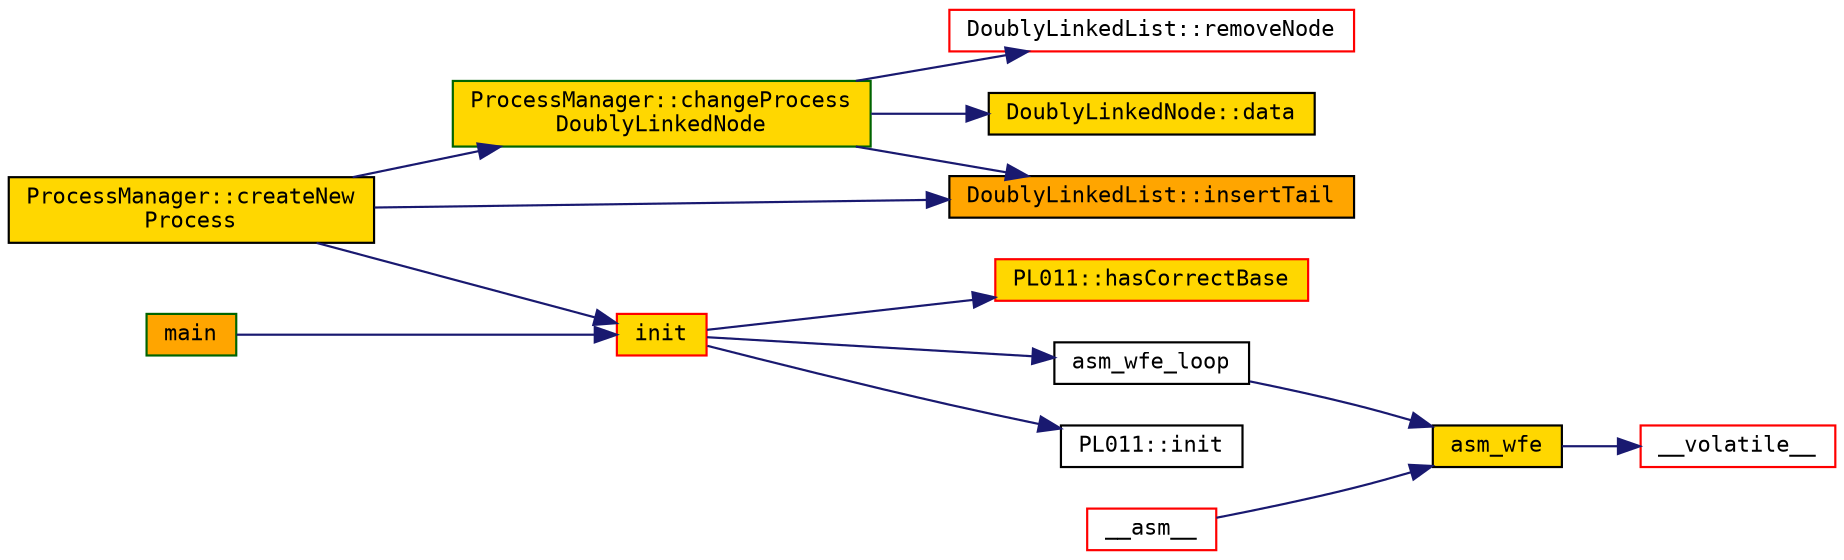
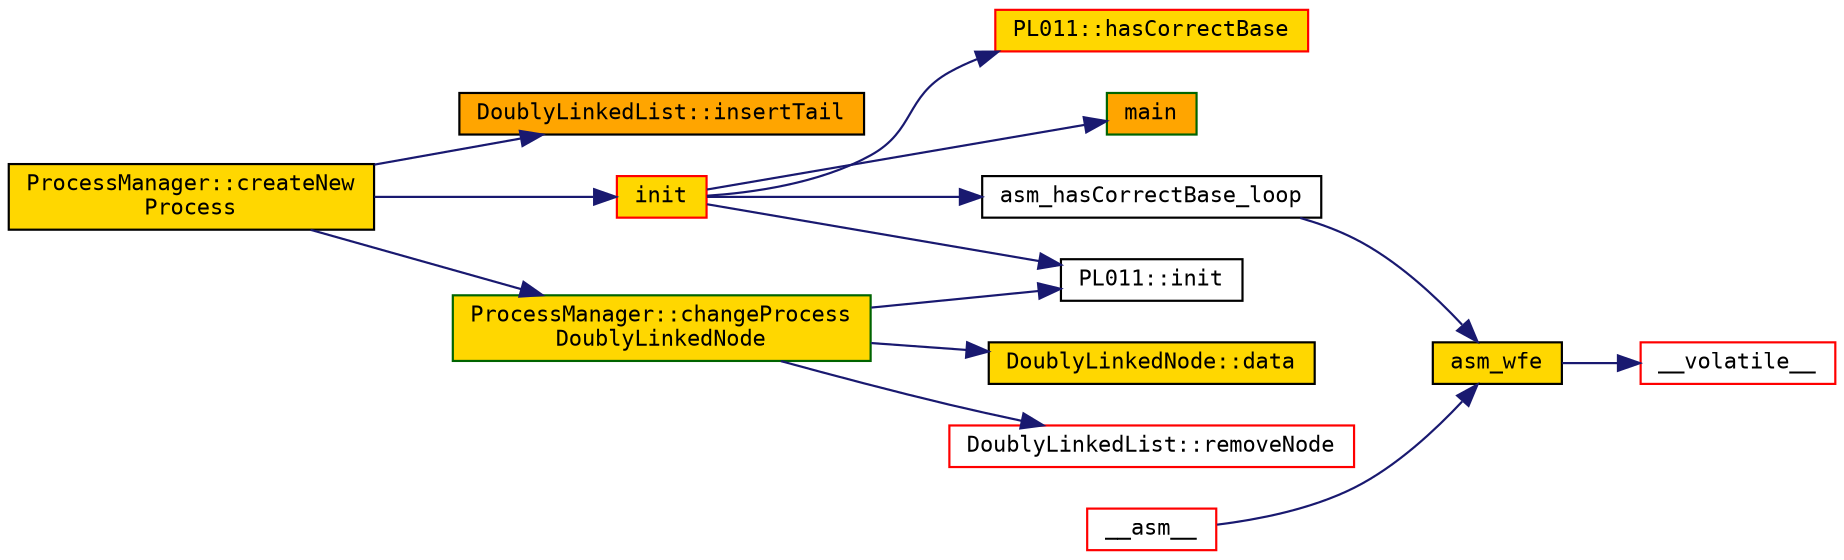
(931, 159) -> (955, 299)
(416, 335) -> (896, 157)
(1152, 363) -> (1152, 197)
